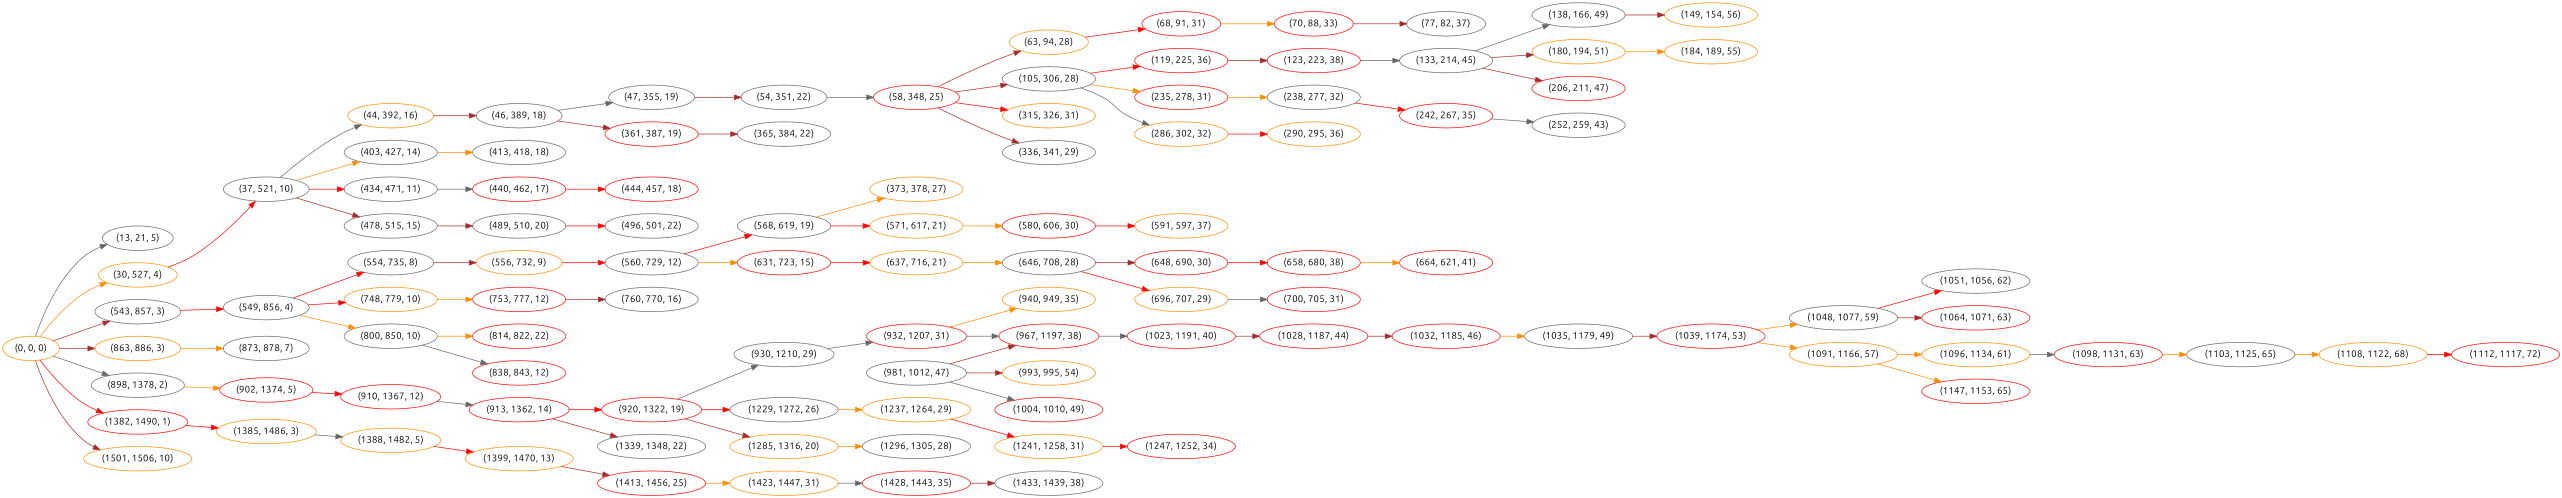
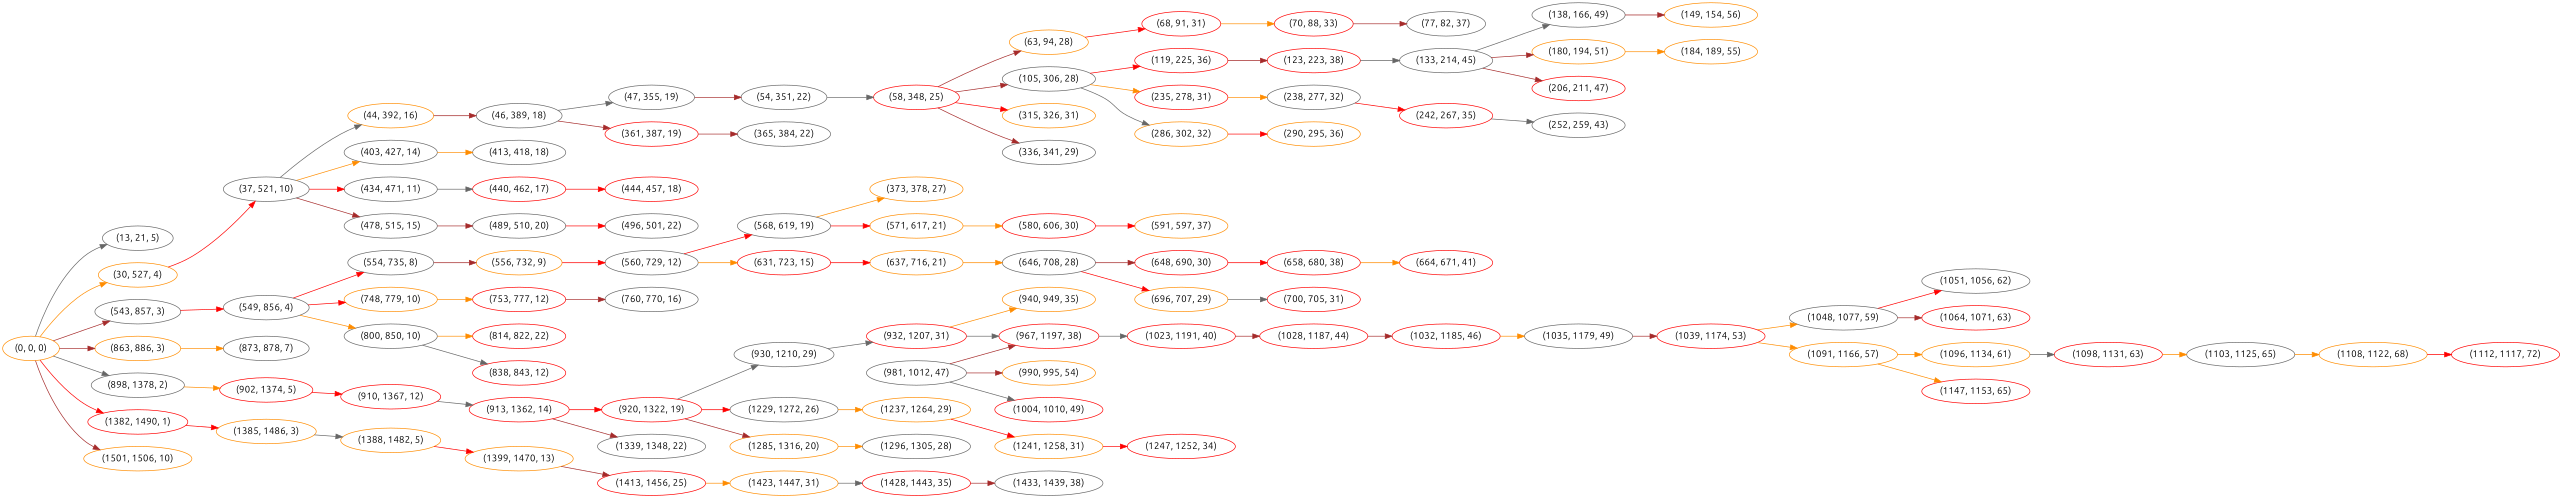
(1446, 263) -> (1446, 263)
(1049, 373) -> (1049, 373)
